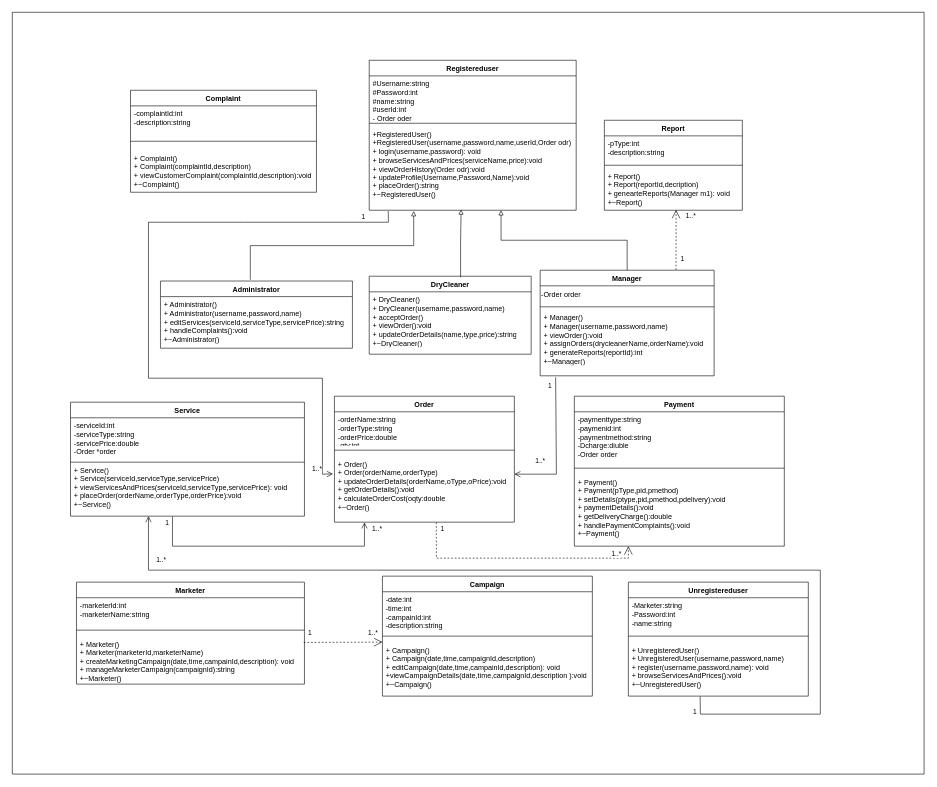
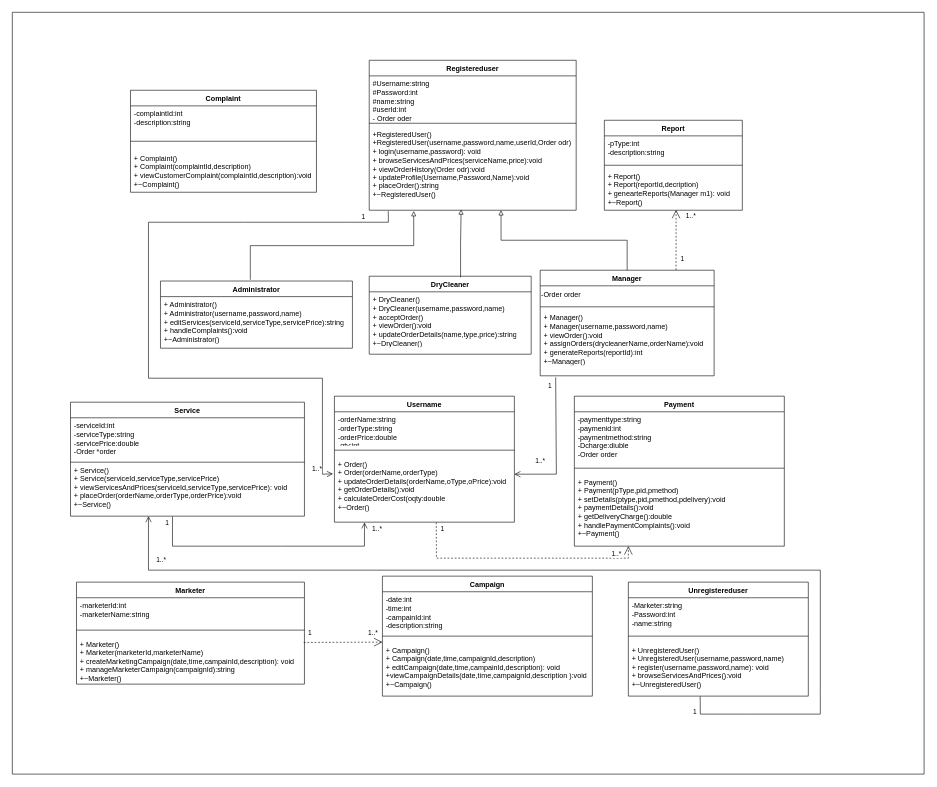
(425, 405) -> (425, 405)
